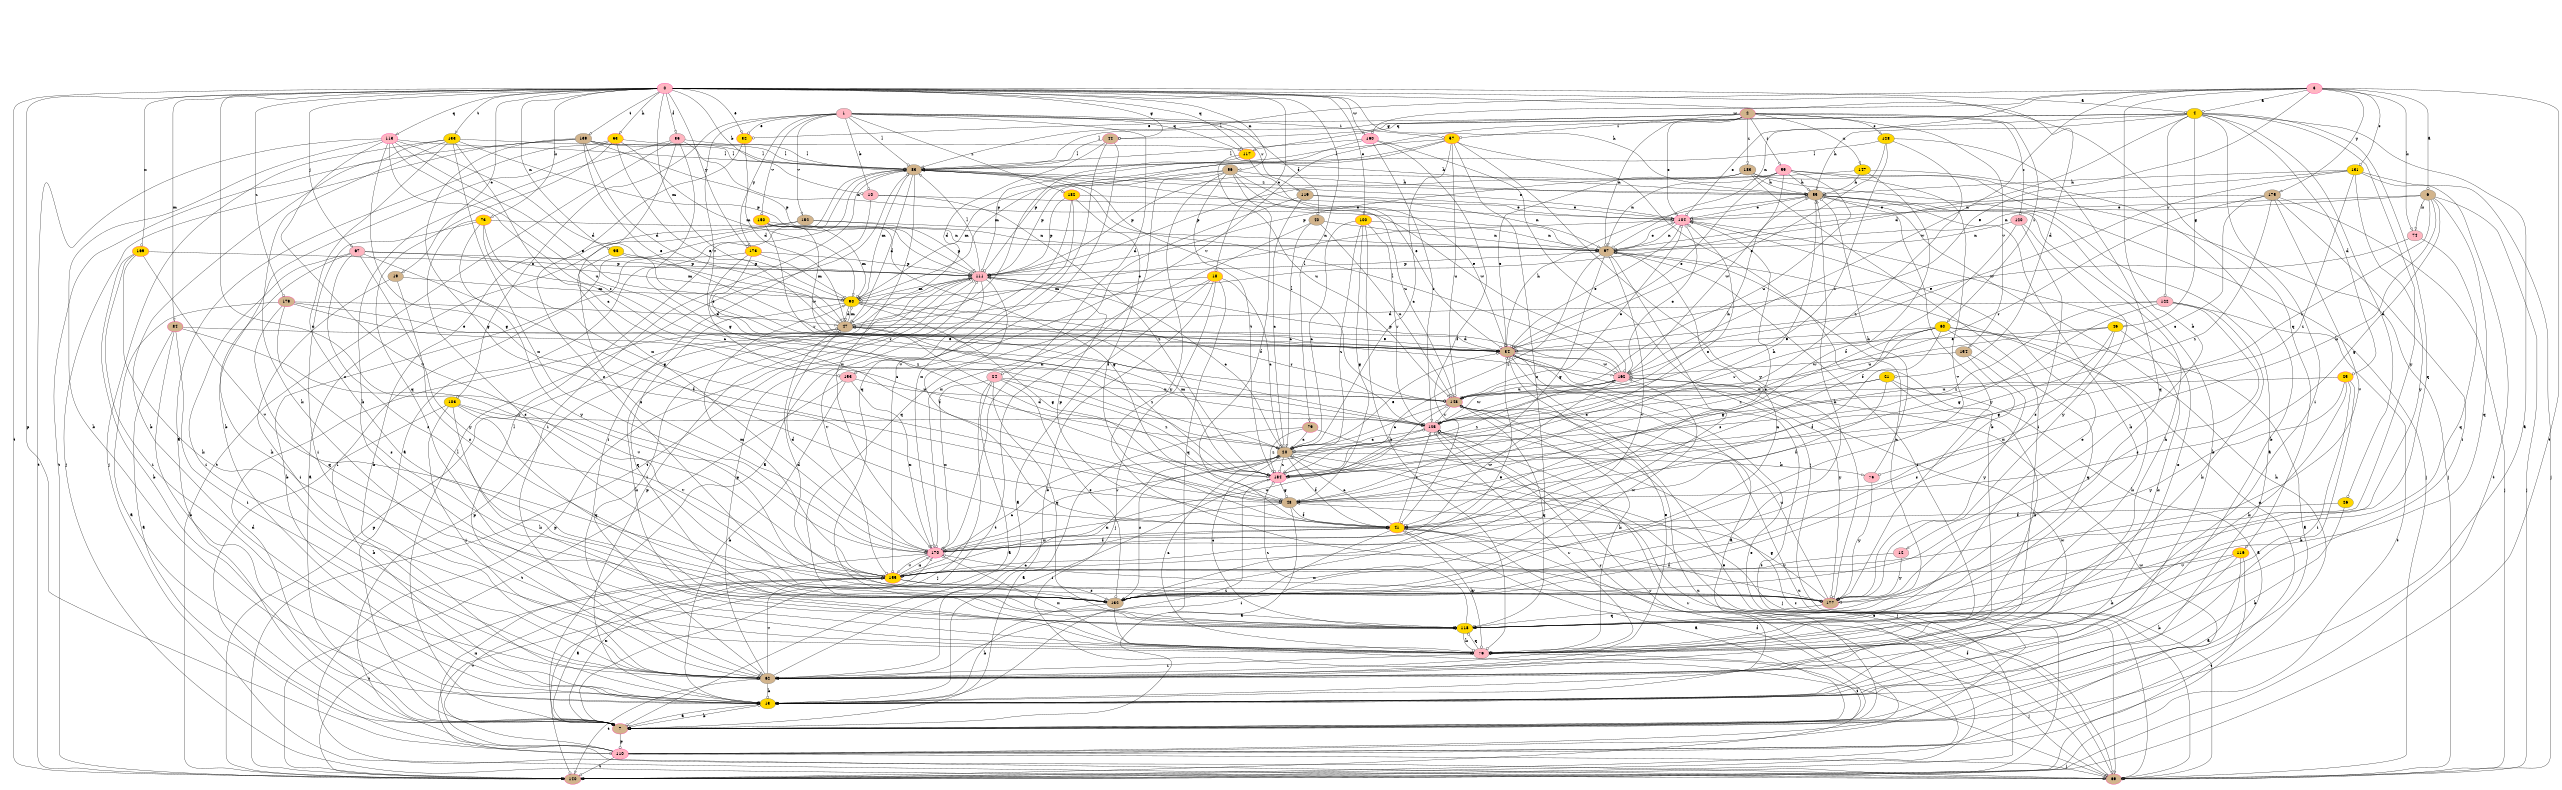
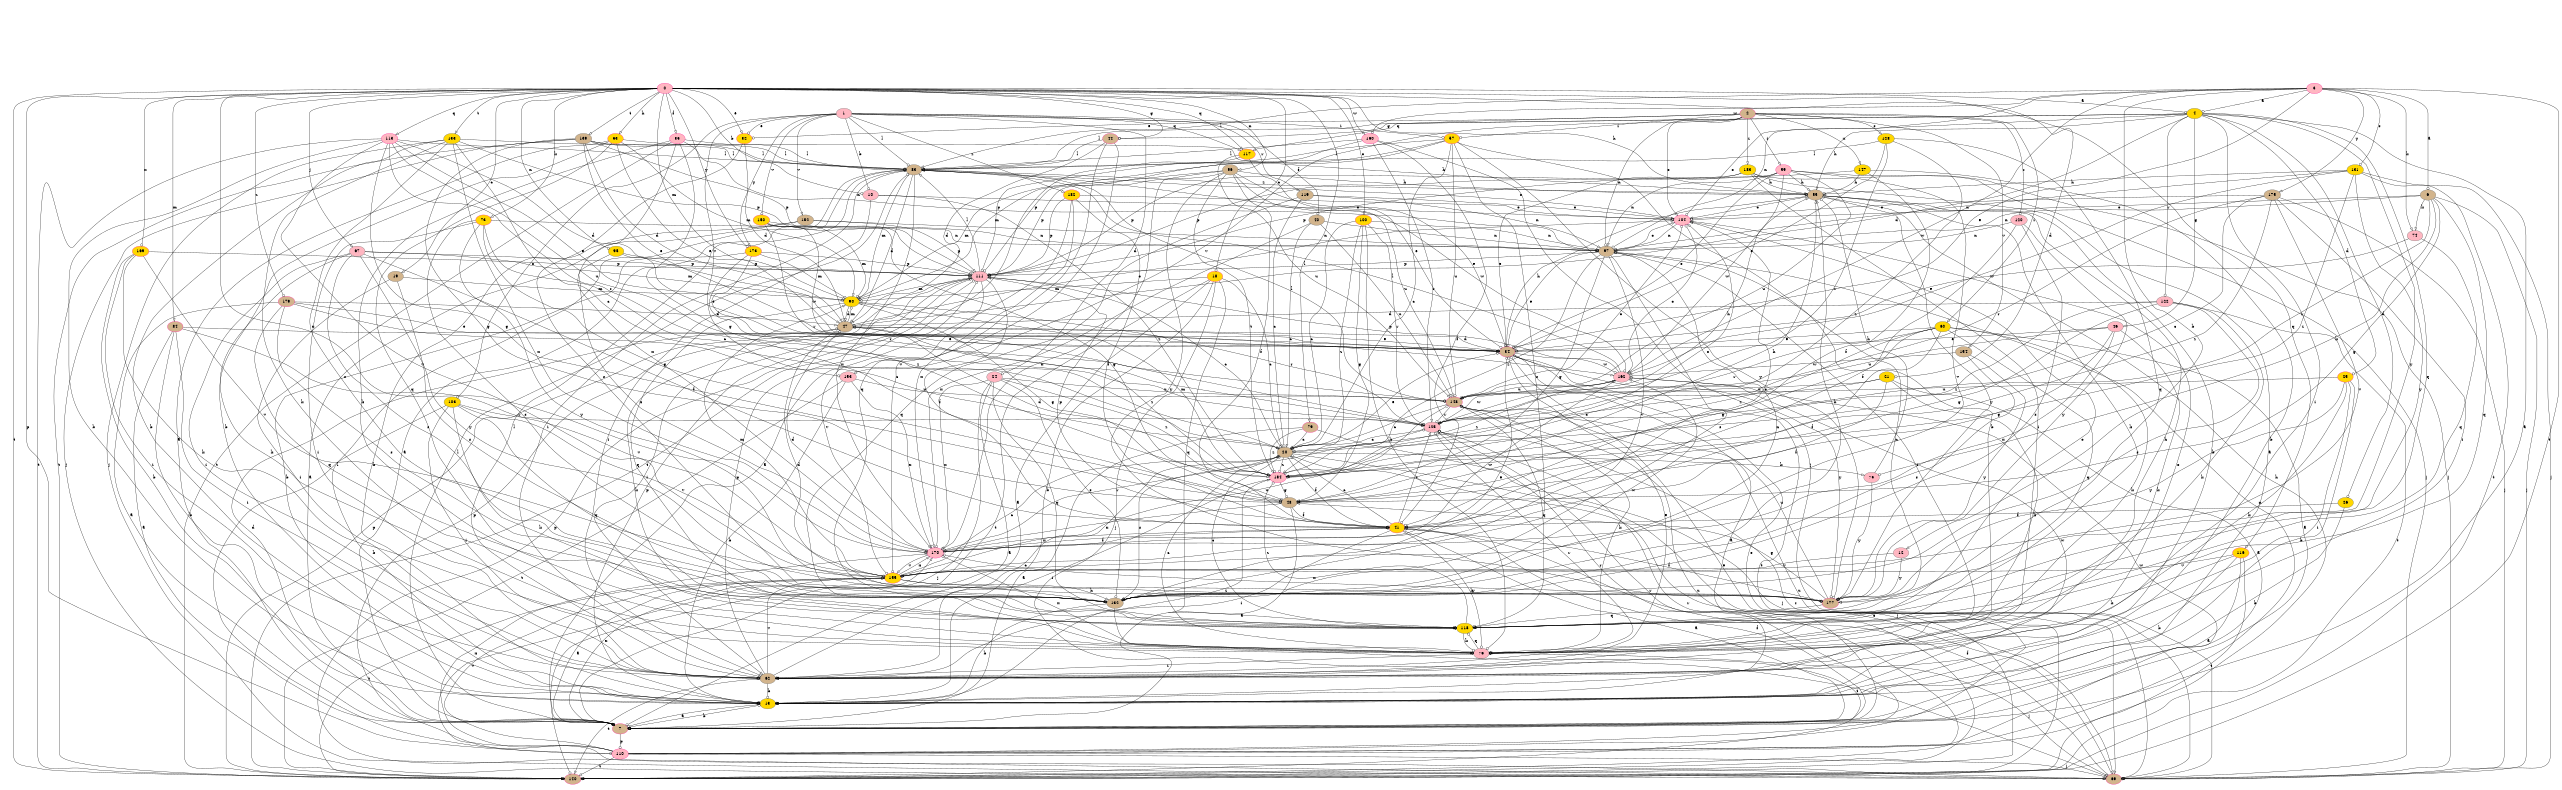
(677, 139) -> (677, 139)
(1748, 170) -> (1748, 170)
(1597, 286) -> (1540, 284)
(2115, 327) -> (2115, 327)
(1092, 591) -> (1092, 591)
